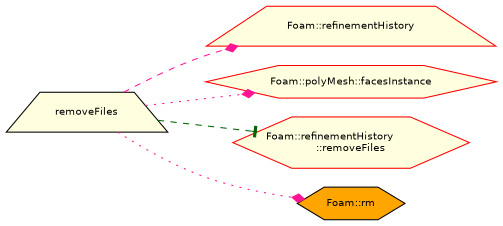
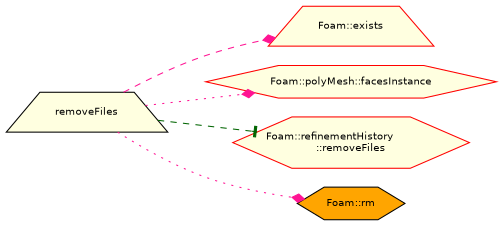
(351, 26) -> (351, 26)
